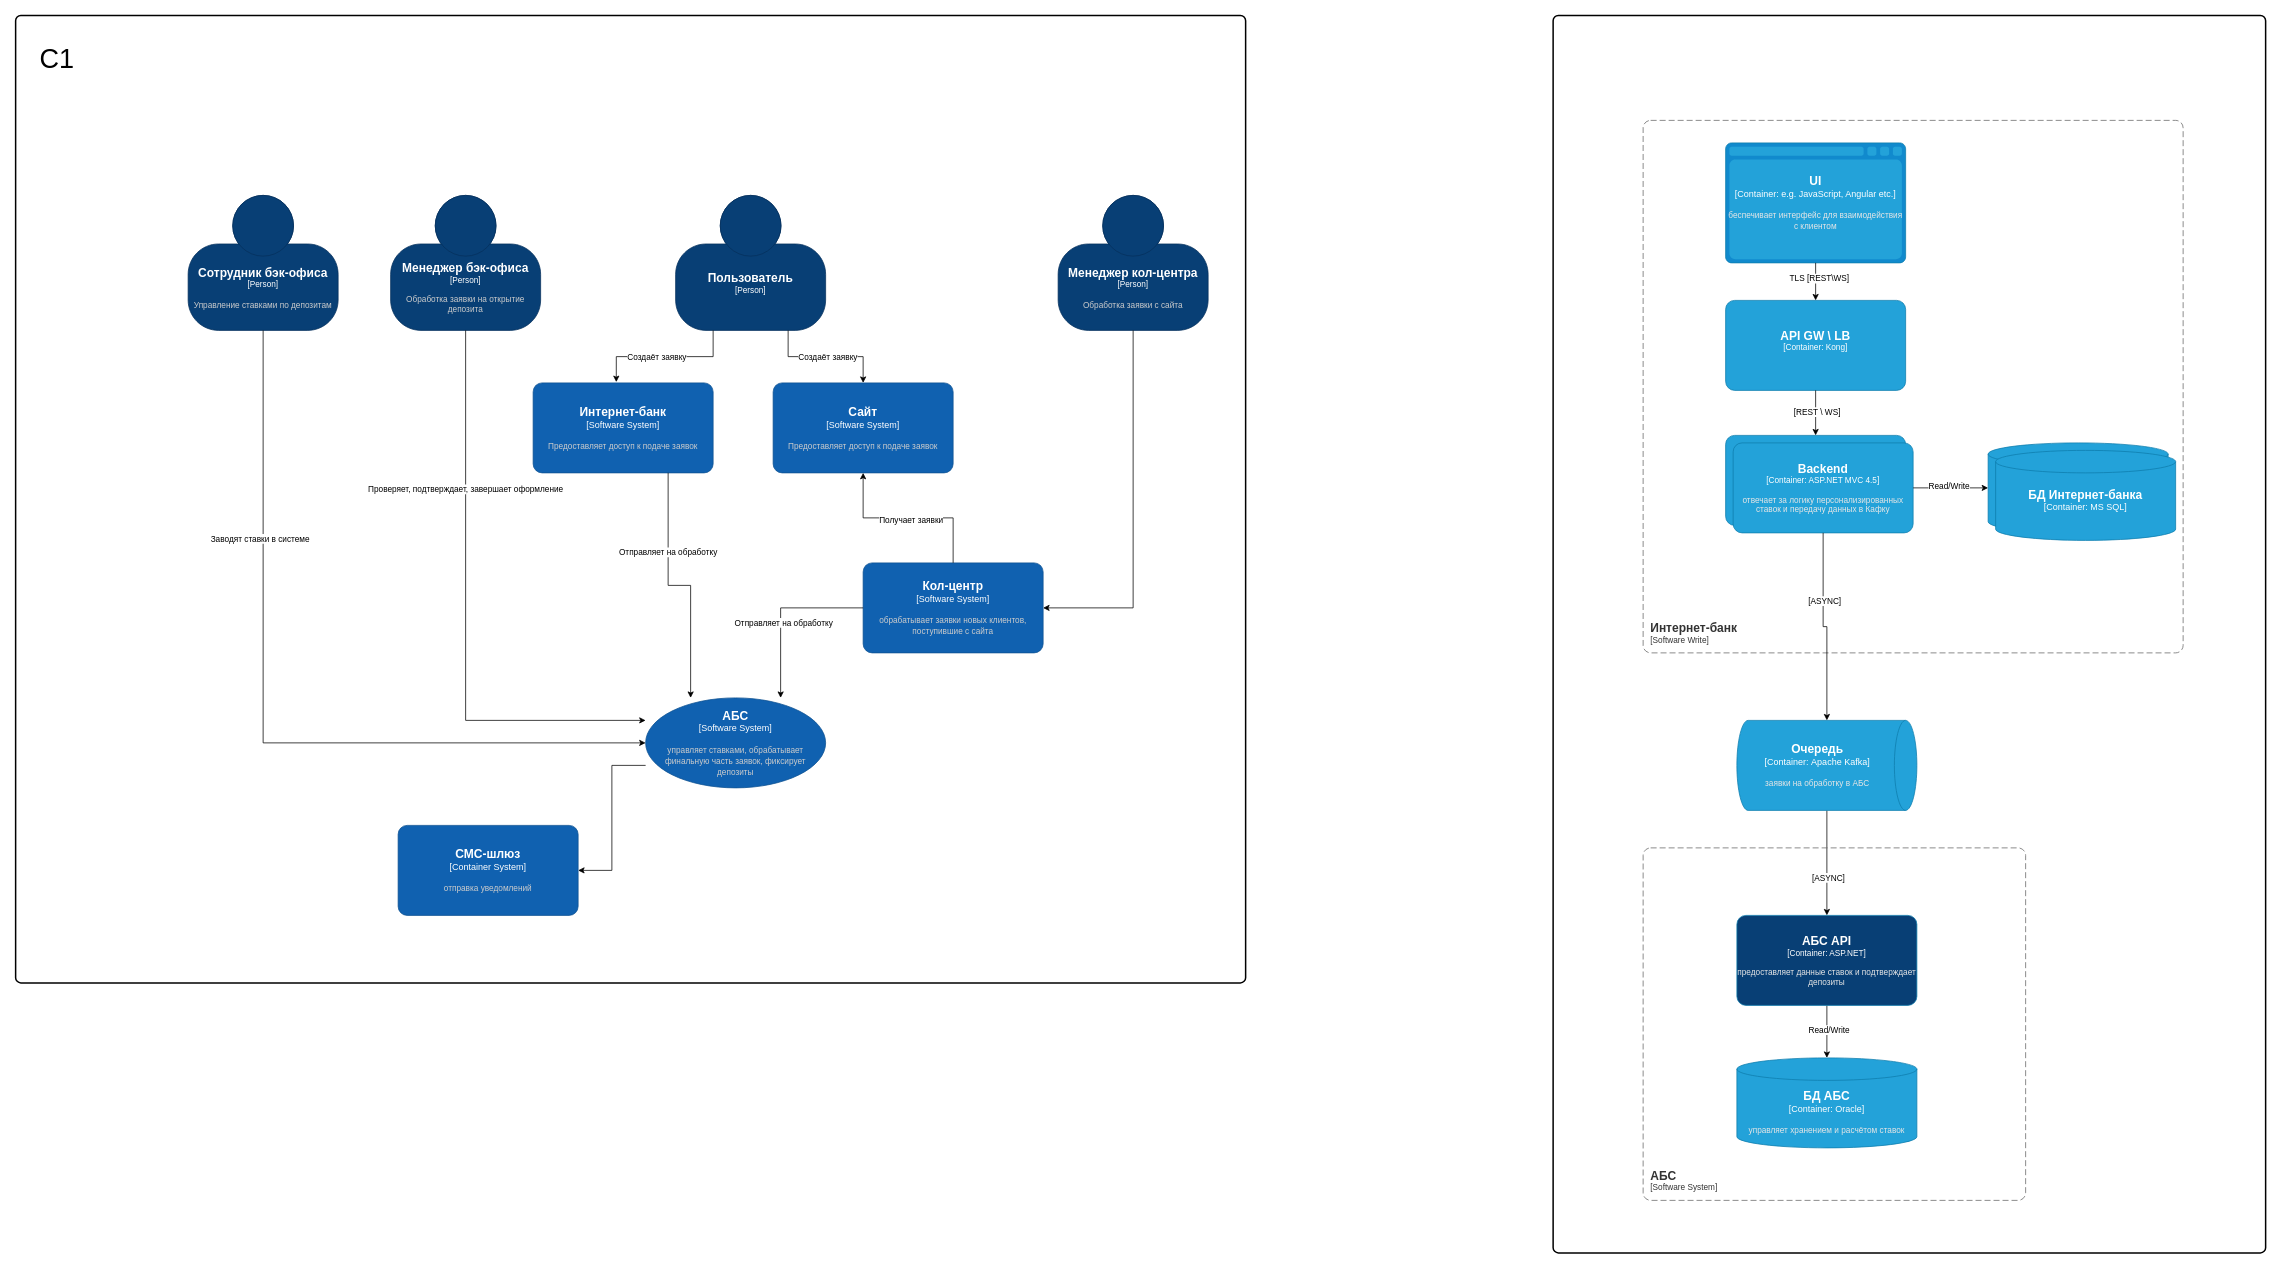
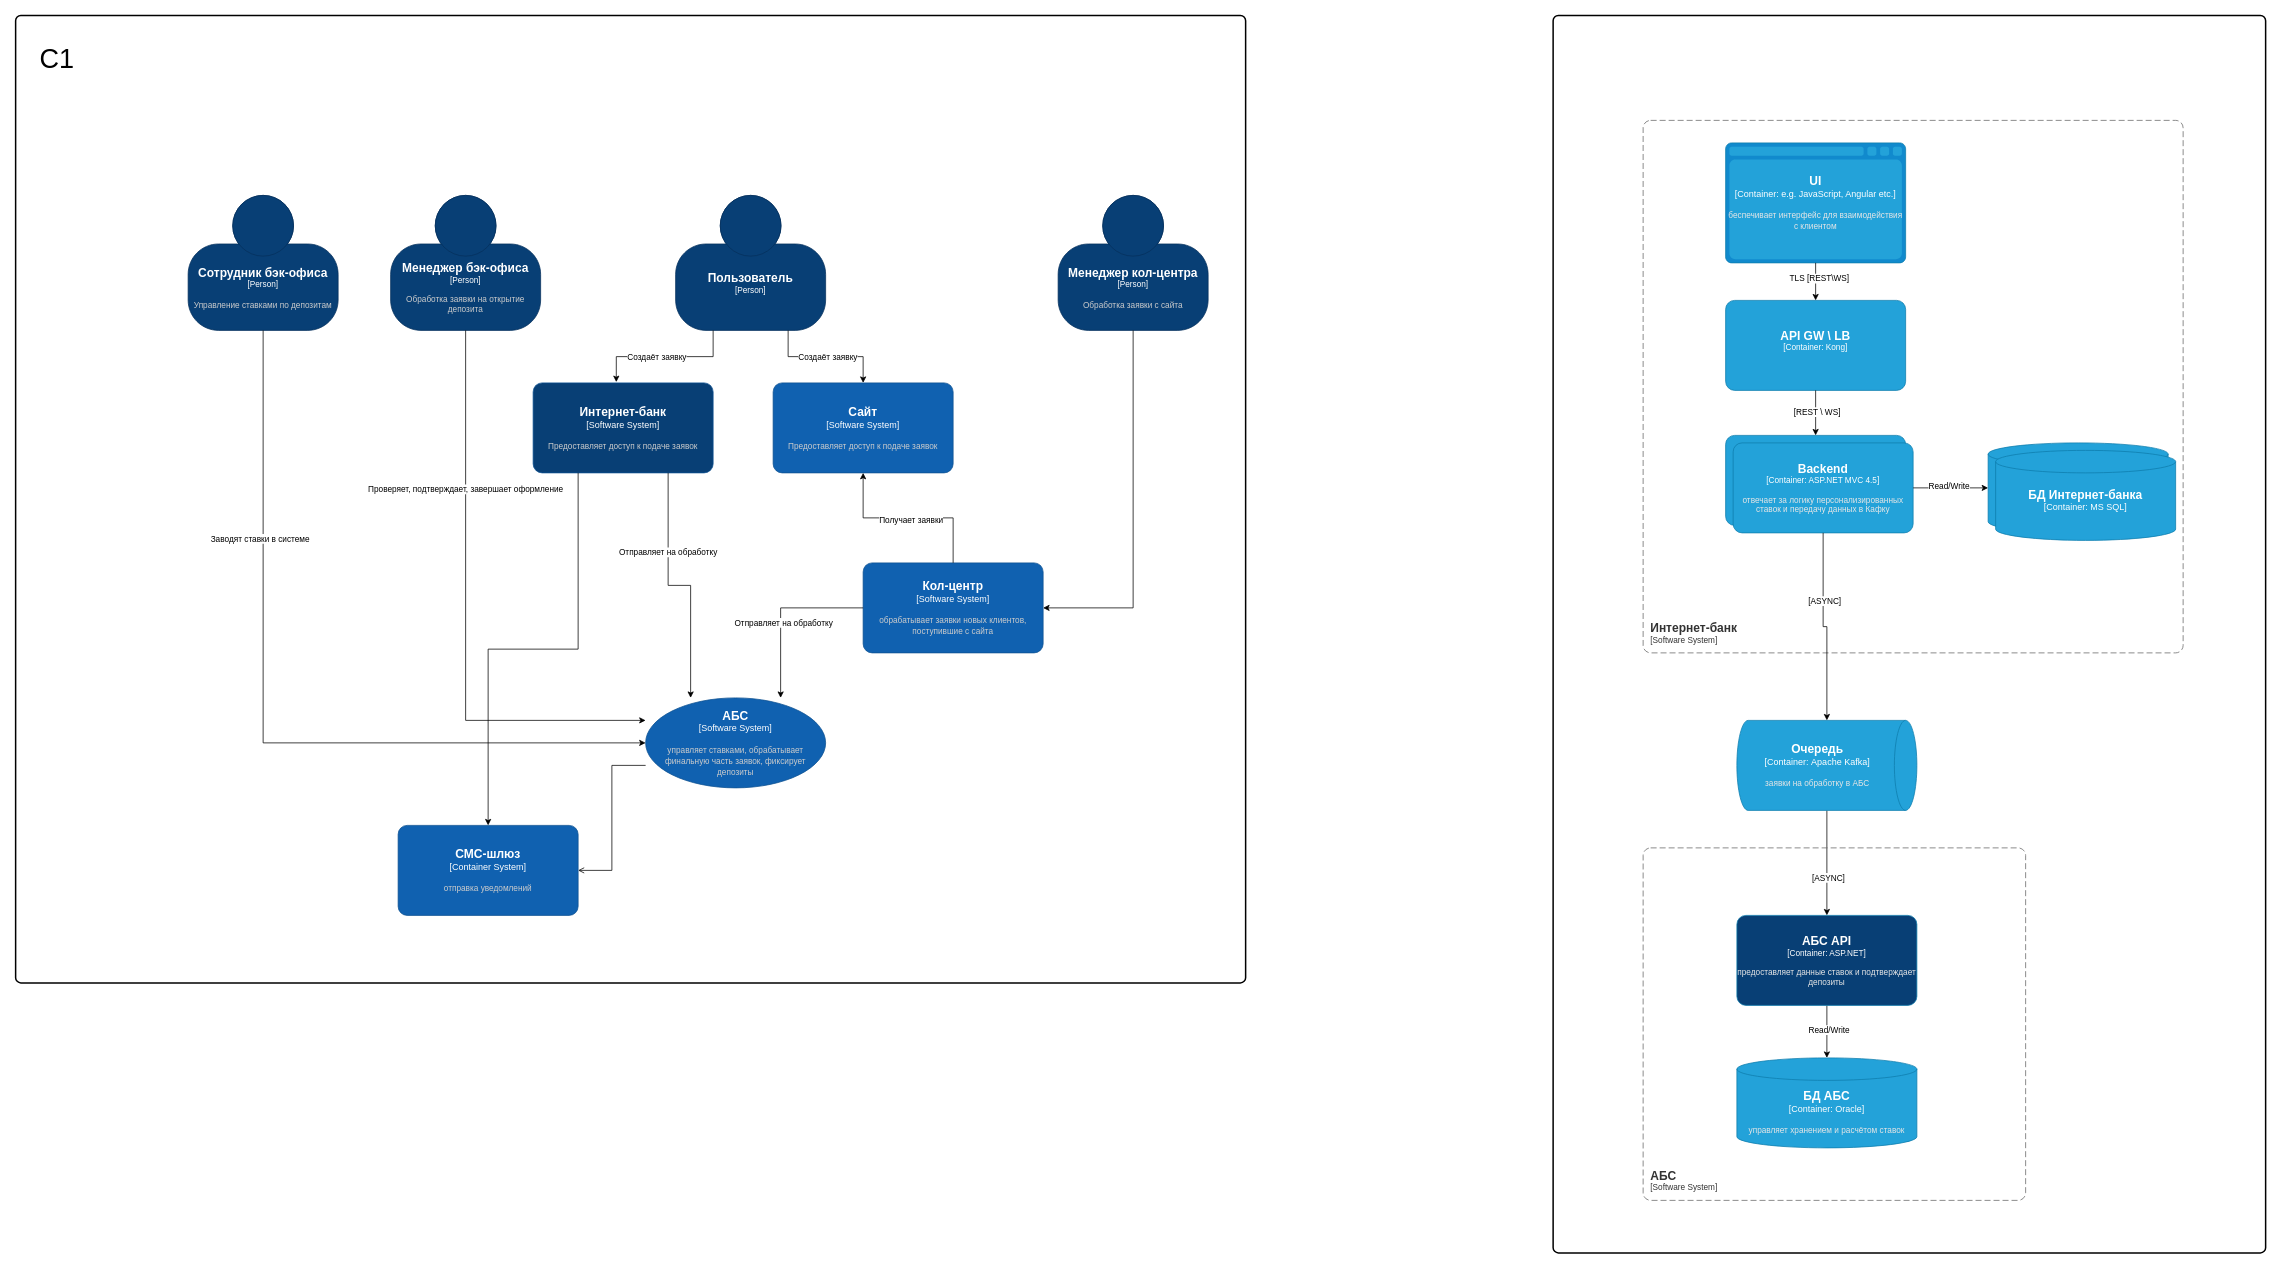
(623, 428) -> (623, 428)
(1685, 635) -> (1689, 635)
none -> (488, 649)
(584, 870) -> (583, 870)
